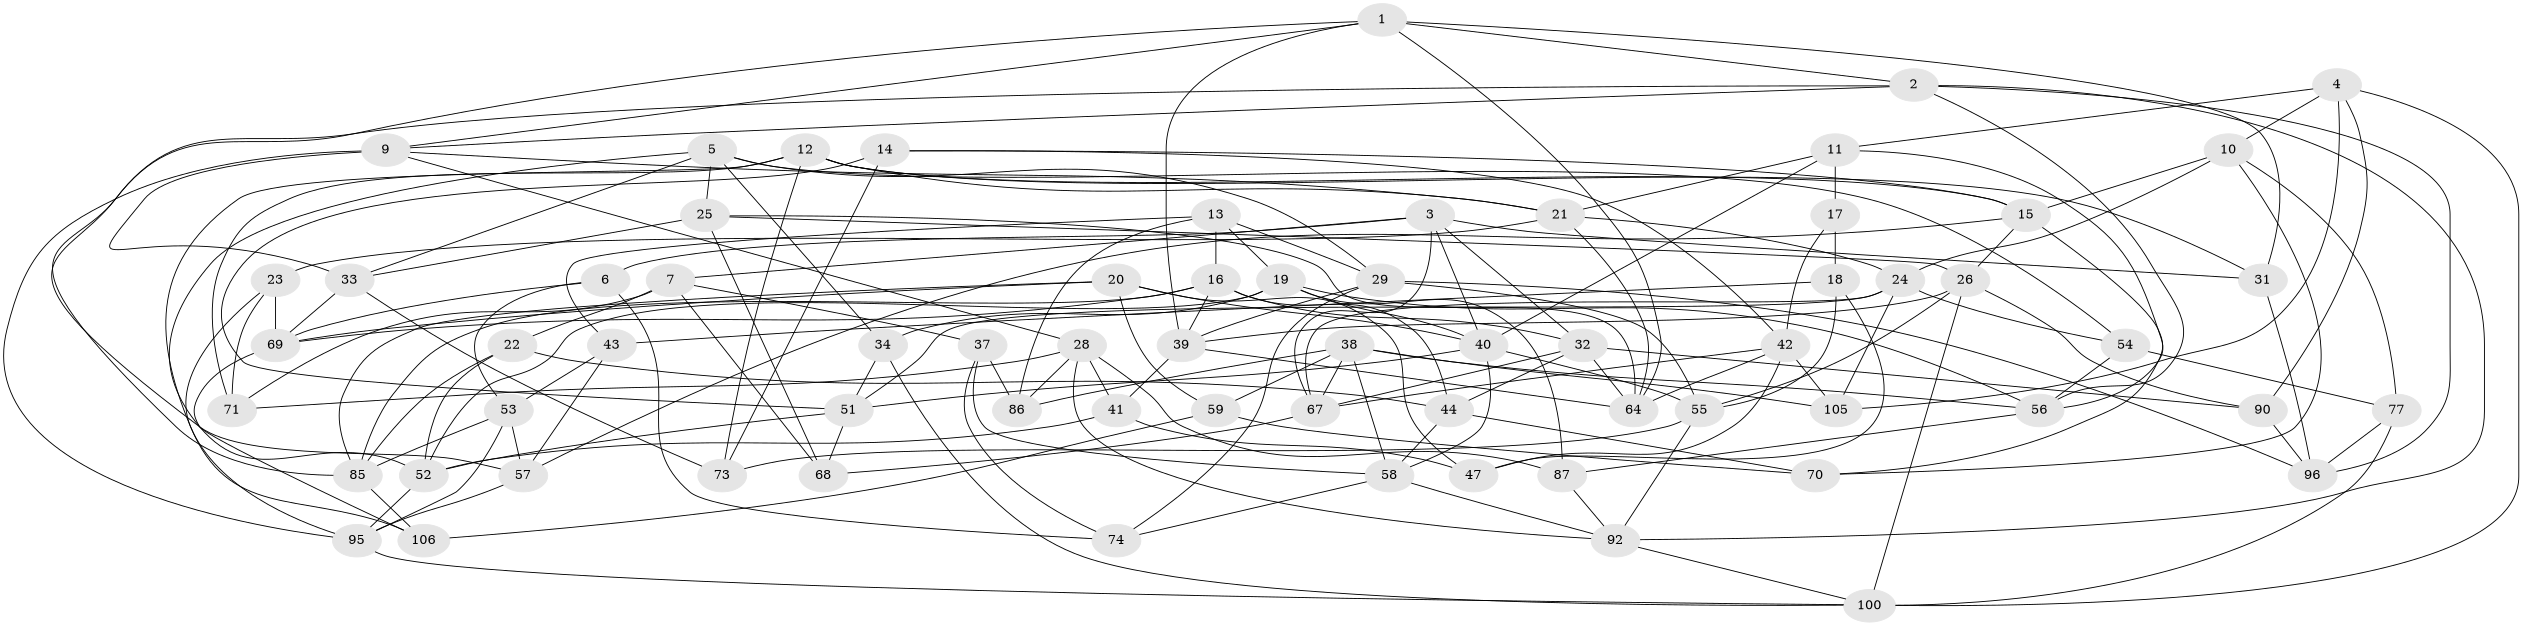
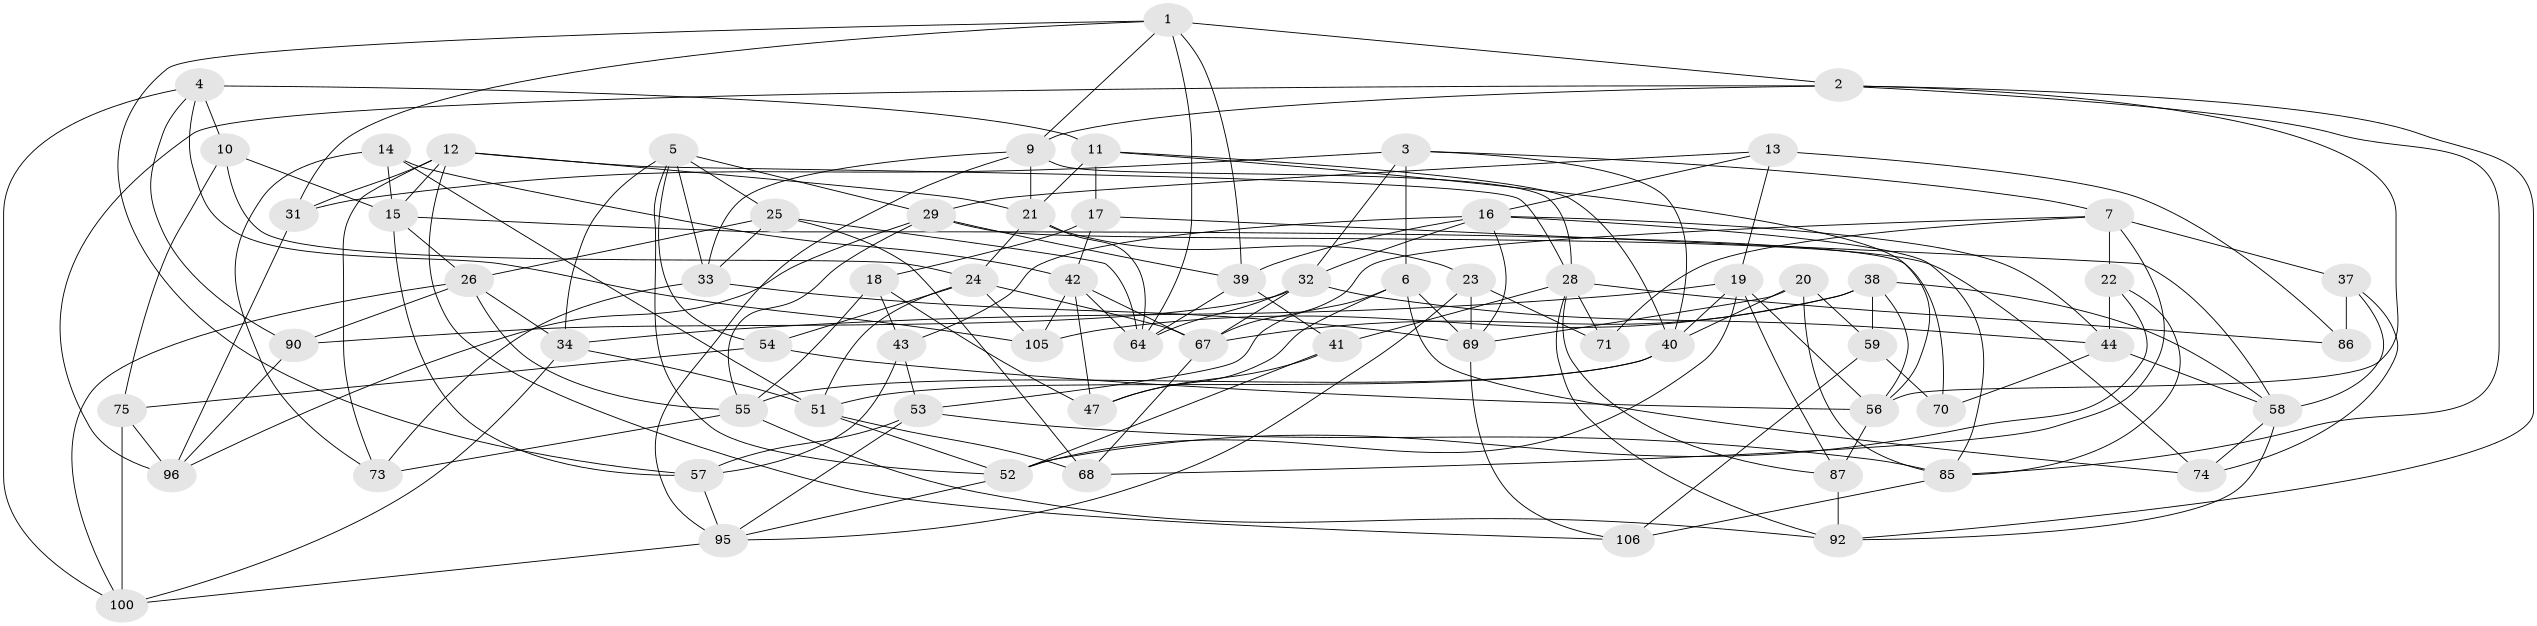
(313, 192) -> (1318, 182)
(859, 233) -> (1041, 264)
(1293, 298) -> (1258, 365)
(1577, 322) -> (517, 313)
(1308, 323) -> (1642, 234)
(1197, 373) -> none
(2397, 410) -> (122, 410)
(1476, 433) -> (1935, 253)
(2213, 450) -> none
(1742, 573) -> none
